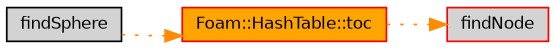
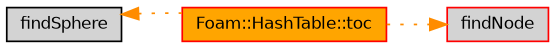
(143, 35) -> (160, 13)
